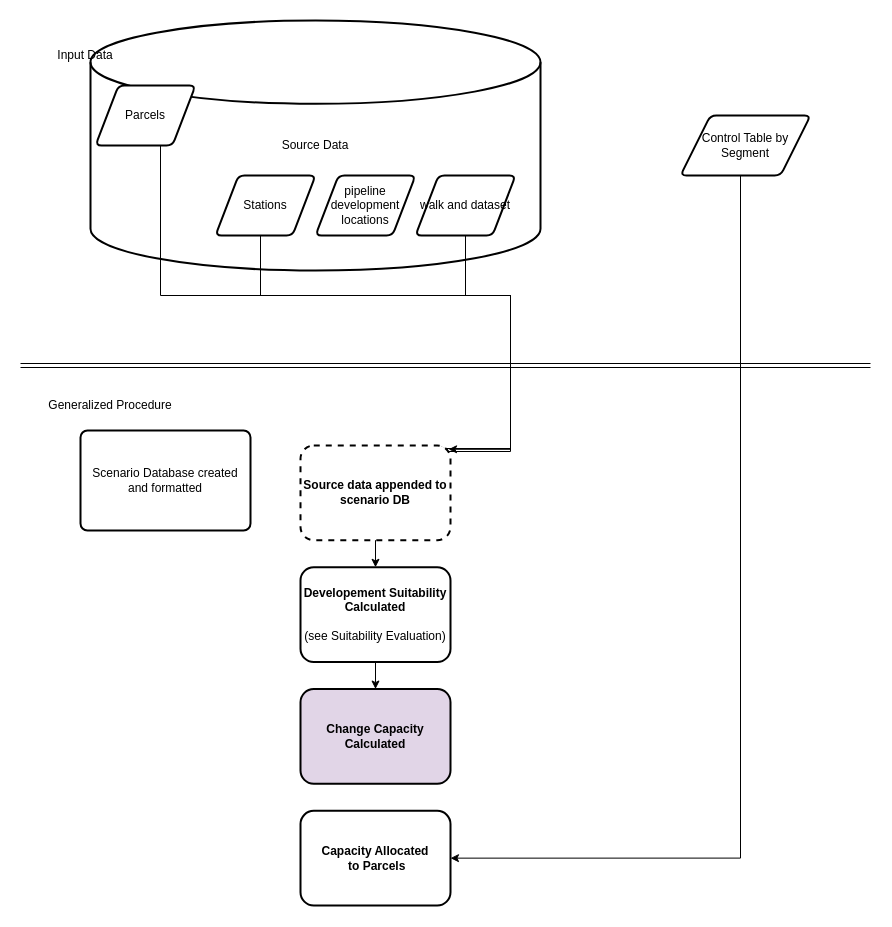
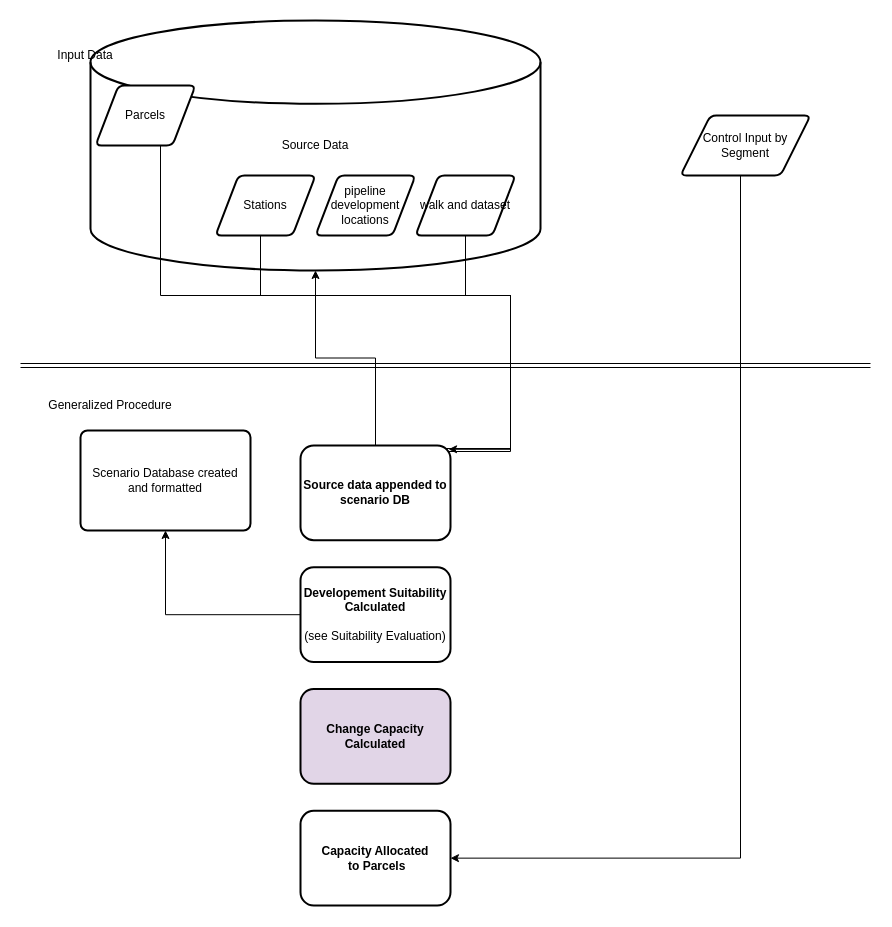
(746, 146) -> (746, 146)
(376, 493) -> (376, 493)
(376, 557) -> (349, 358)
(376, 679) -> (195, 615)
